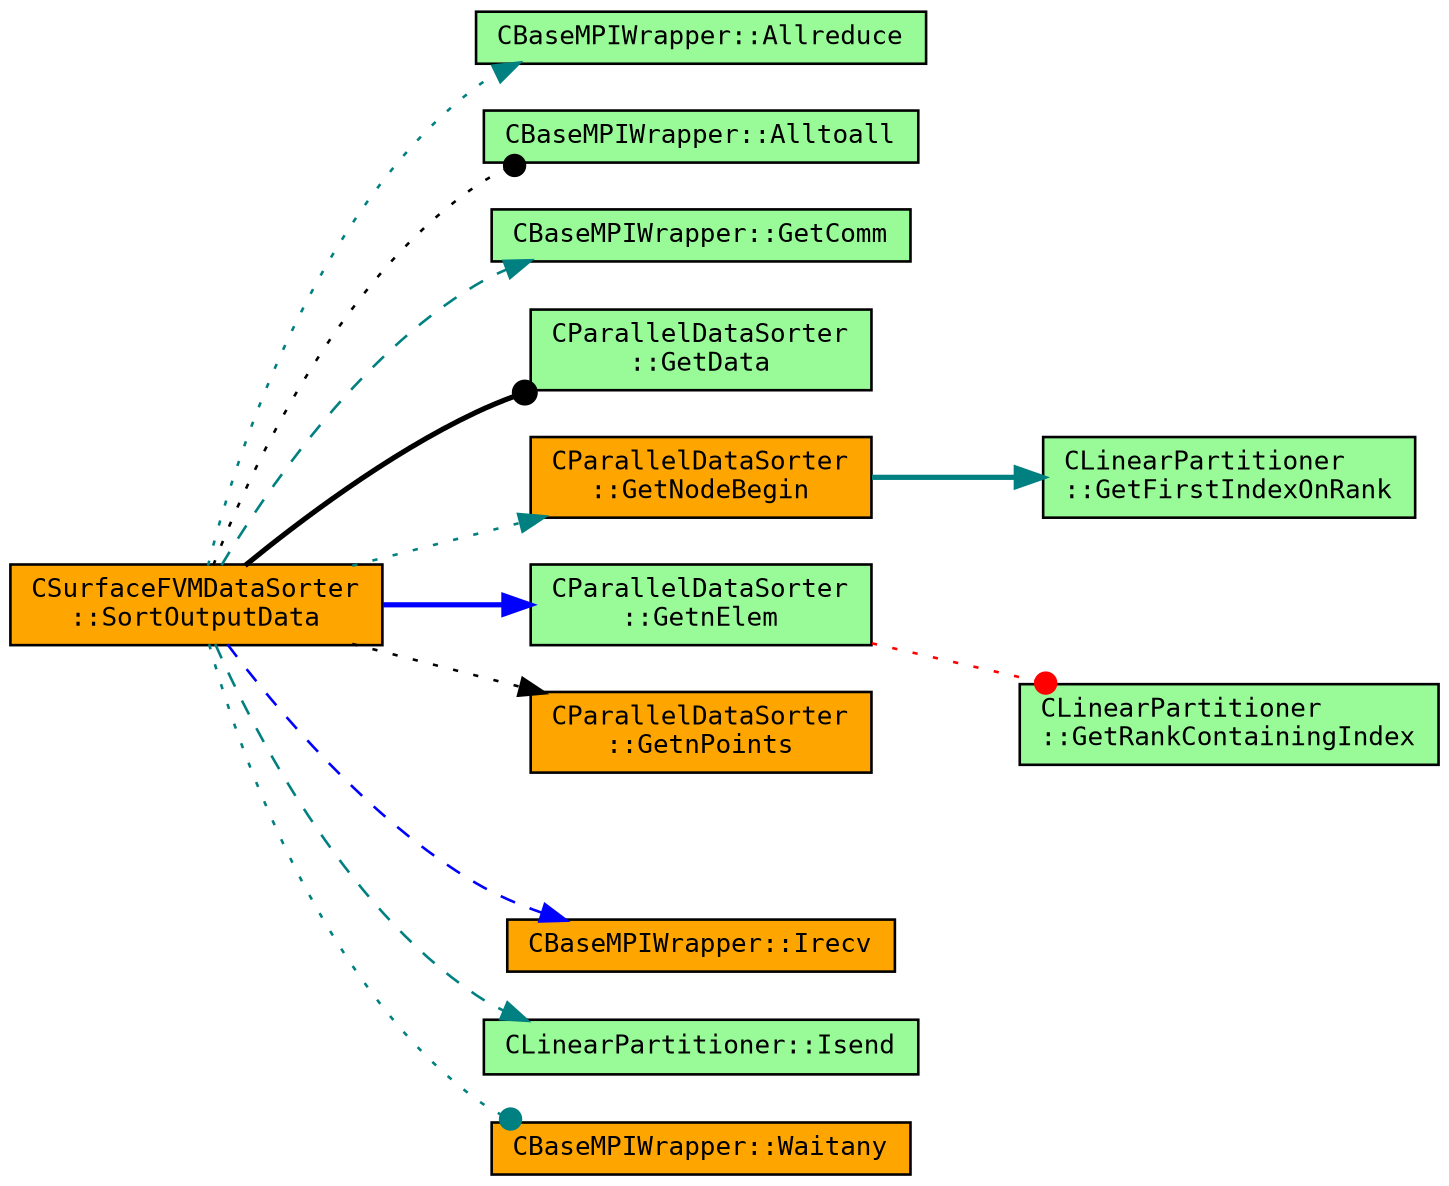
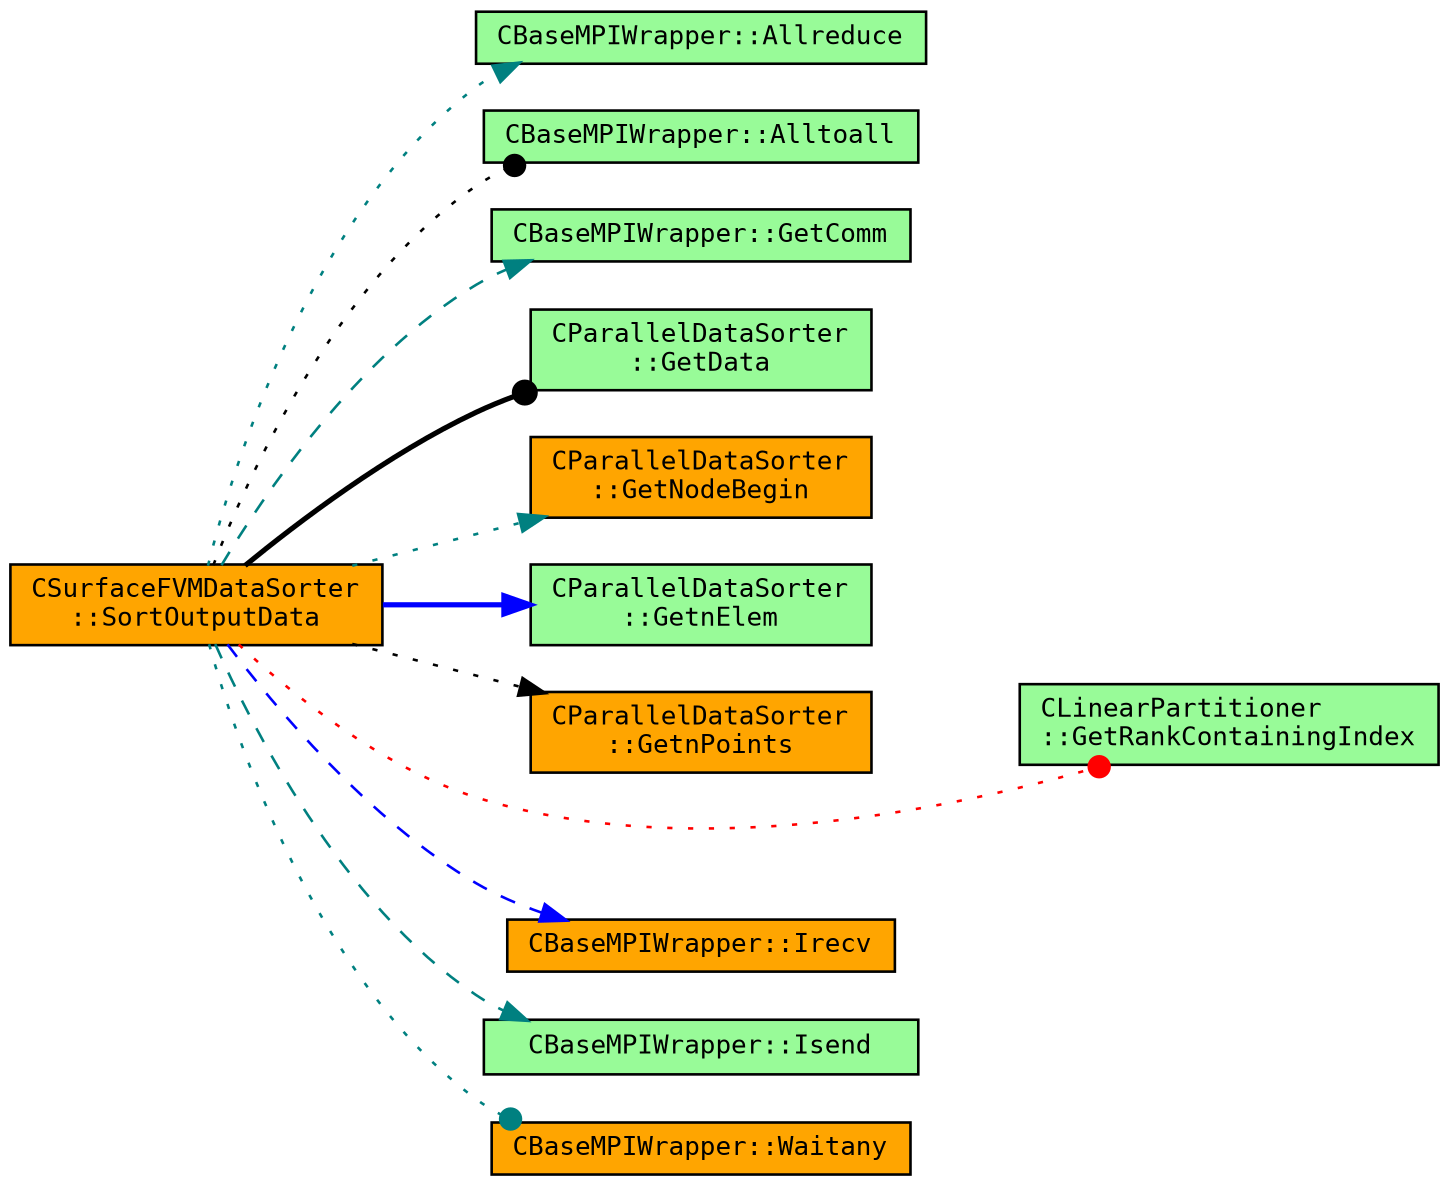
(1229, 477) -> none
(954, 662) -> (642, 826)
(701, 1047) -> (701, 1047)
